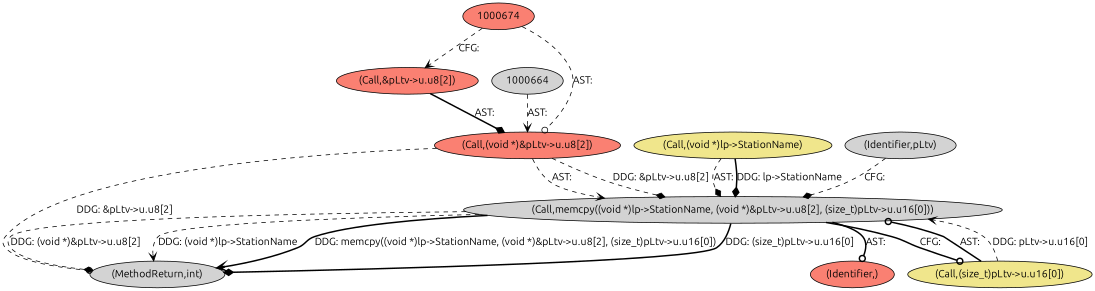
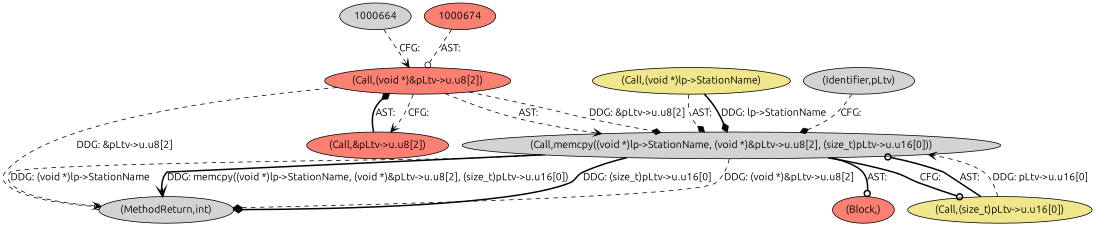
(457, 46) -> (406, 111)
(539, 113) -> (411, 49)
(852, 274) -> (863, 210)
